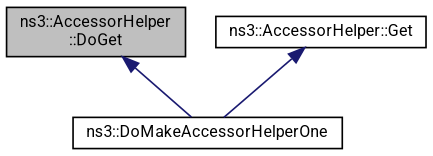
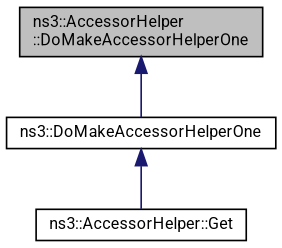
(96, 32) -> (141, 32)
(258, 88) -> (141, 188)
